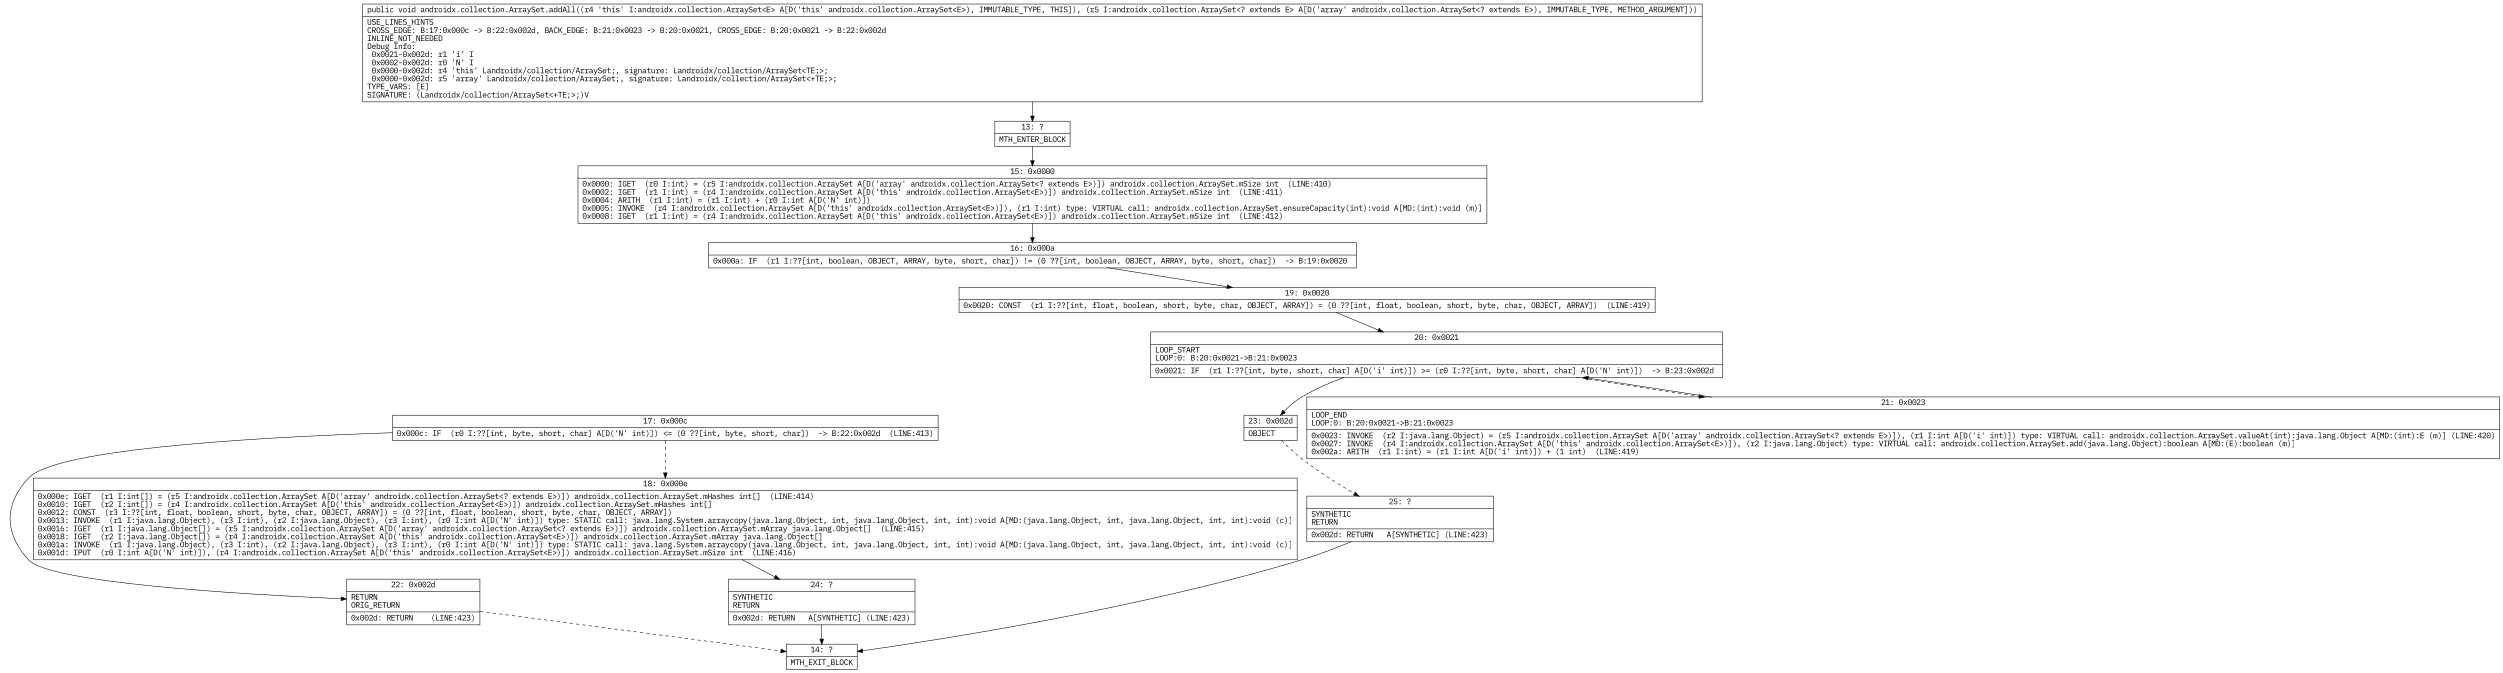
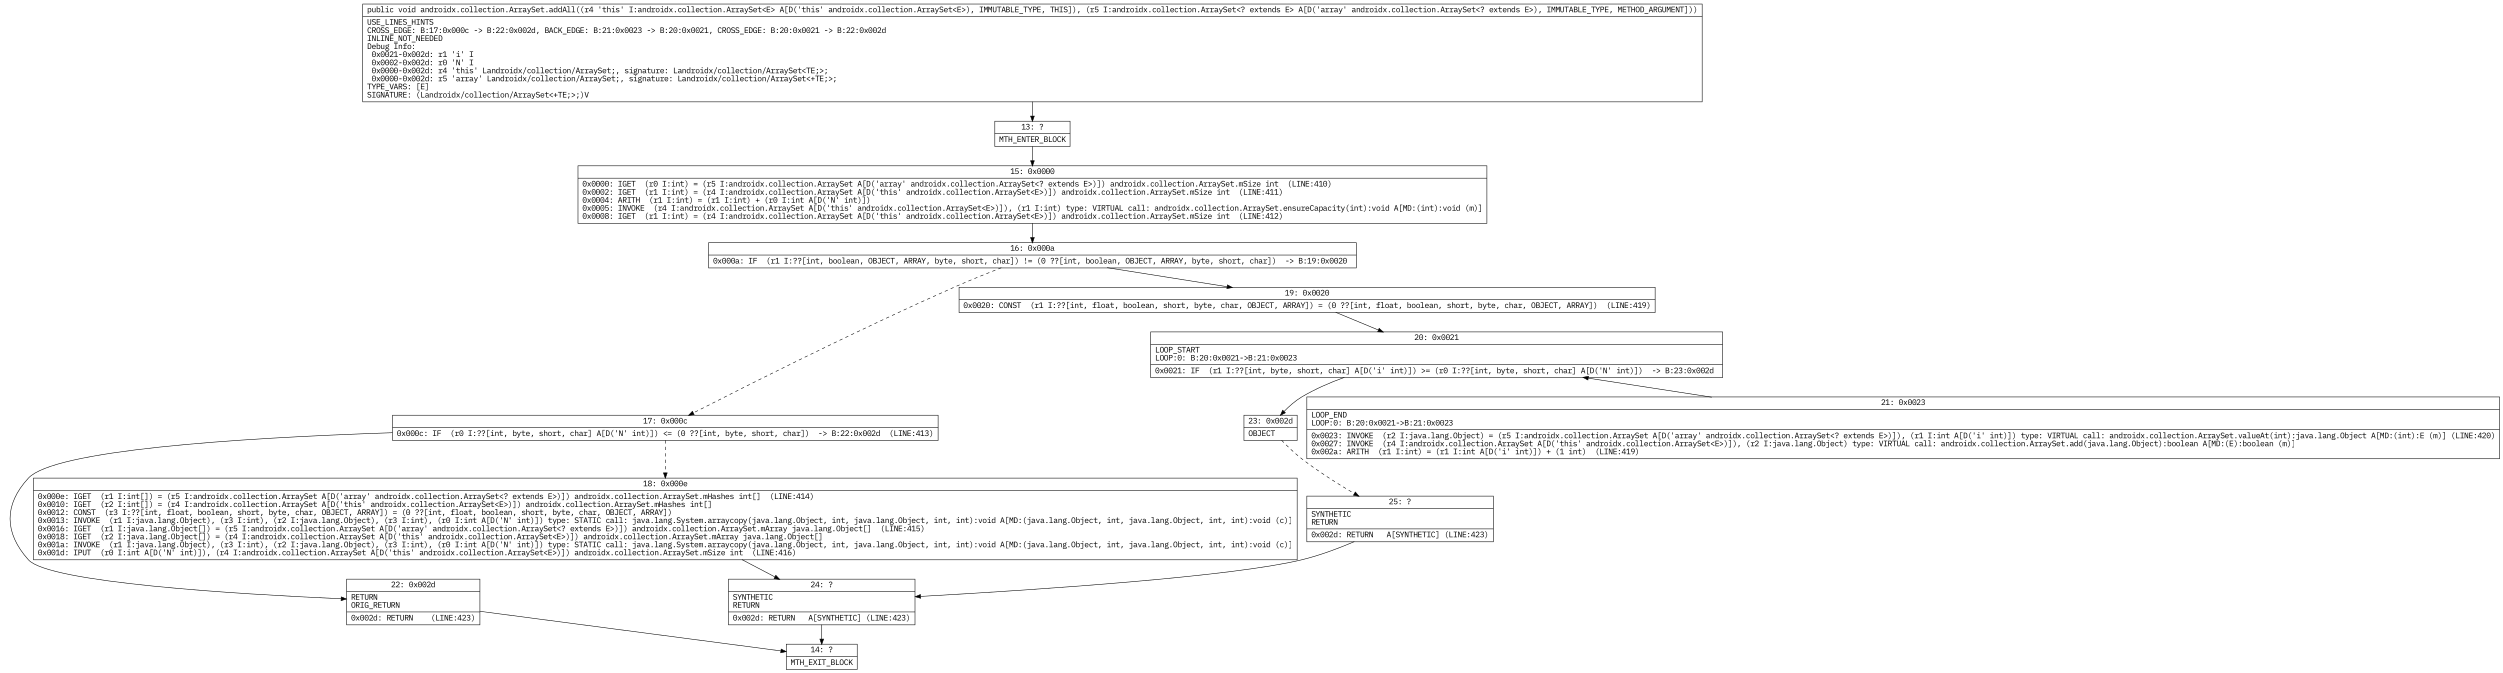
none -> (846, 337)
(1638, 387) -> none
(1110, 608) -> (1139, 581)
(630, 631) -> (630, 631)
